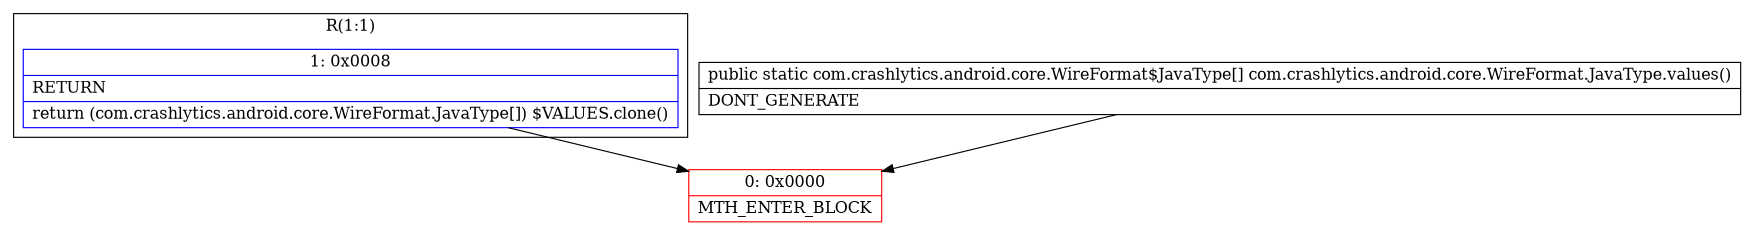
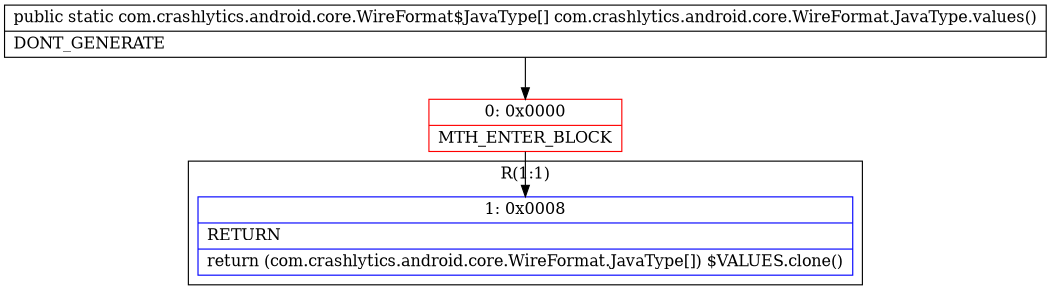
(593, 148) -> (525, 168)
